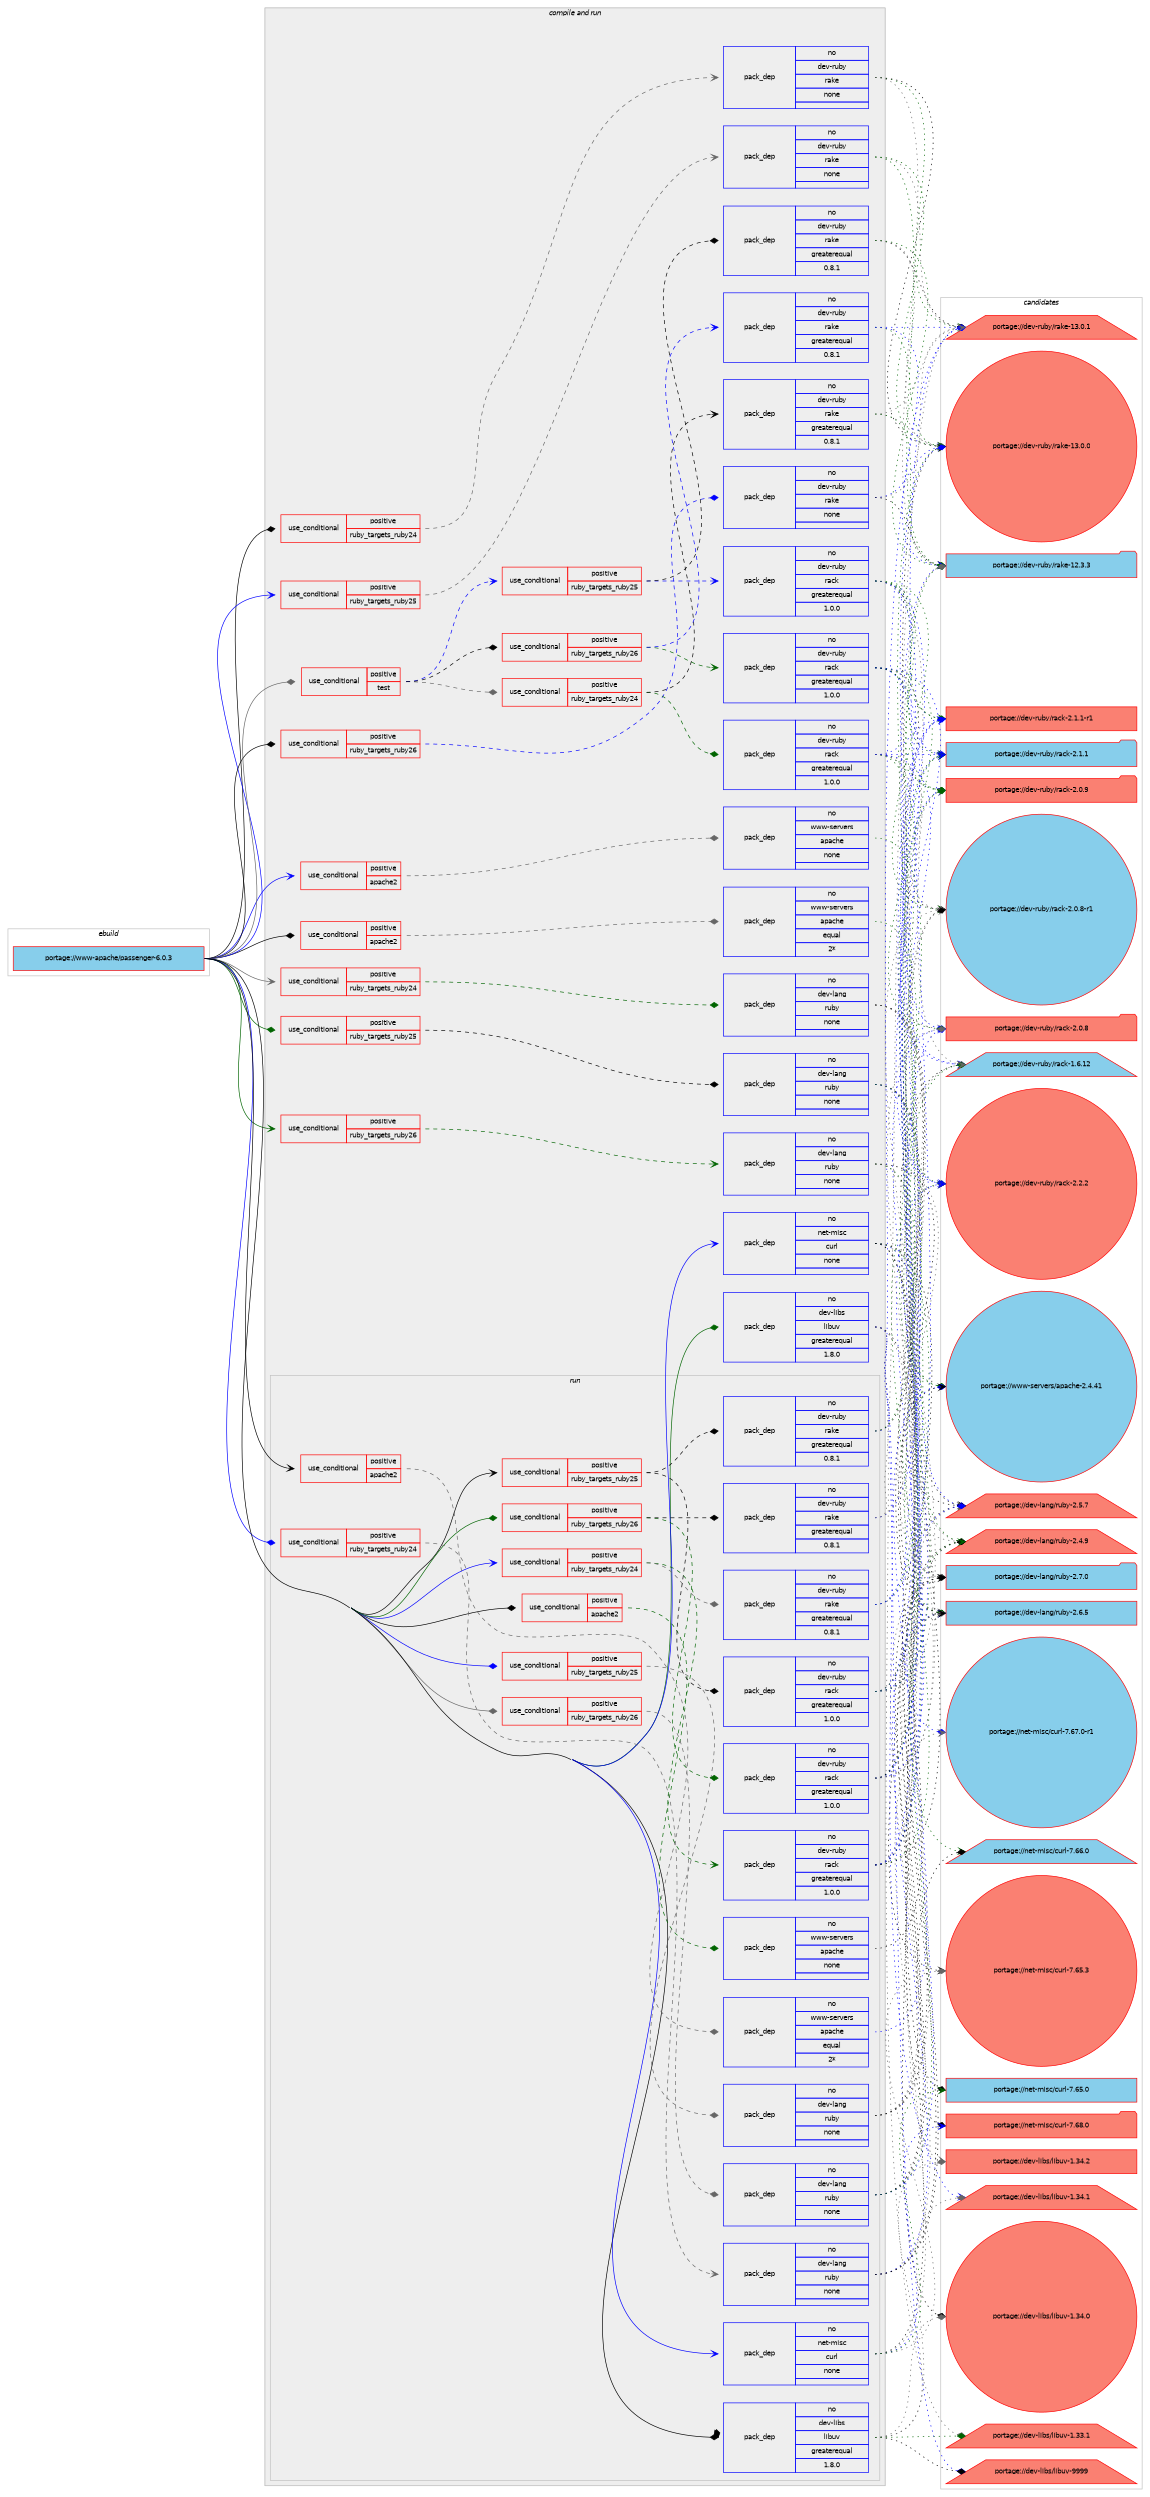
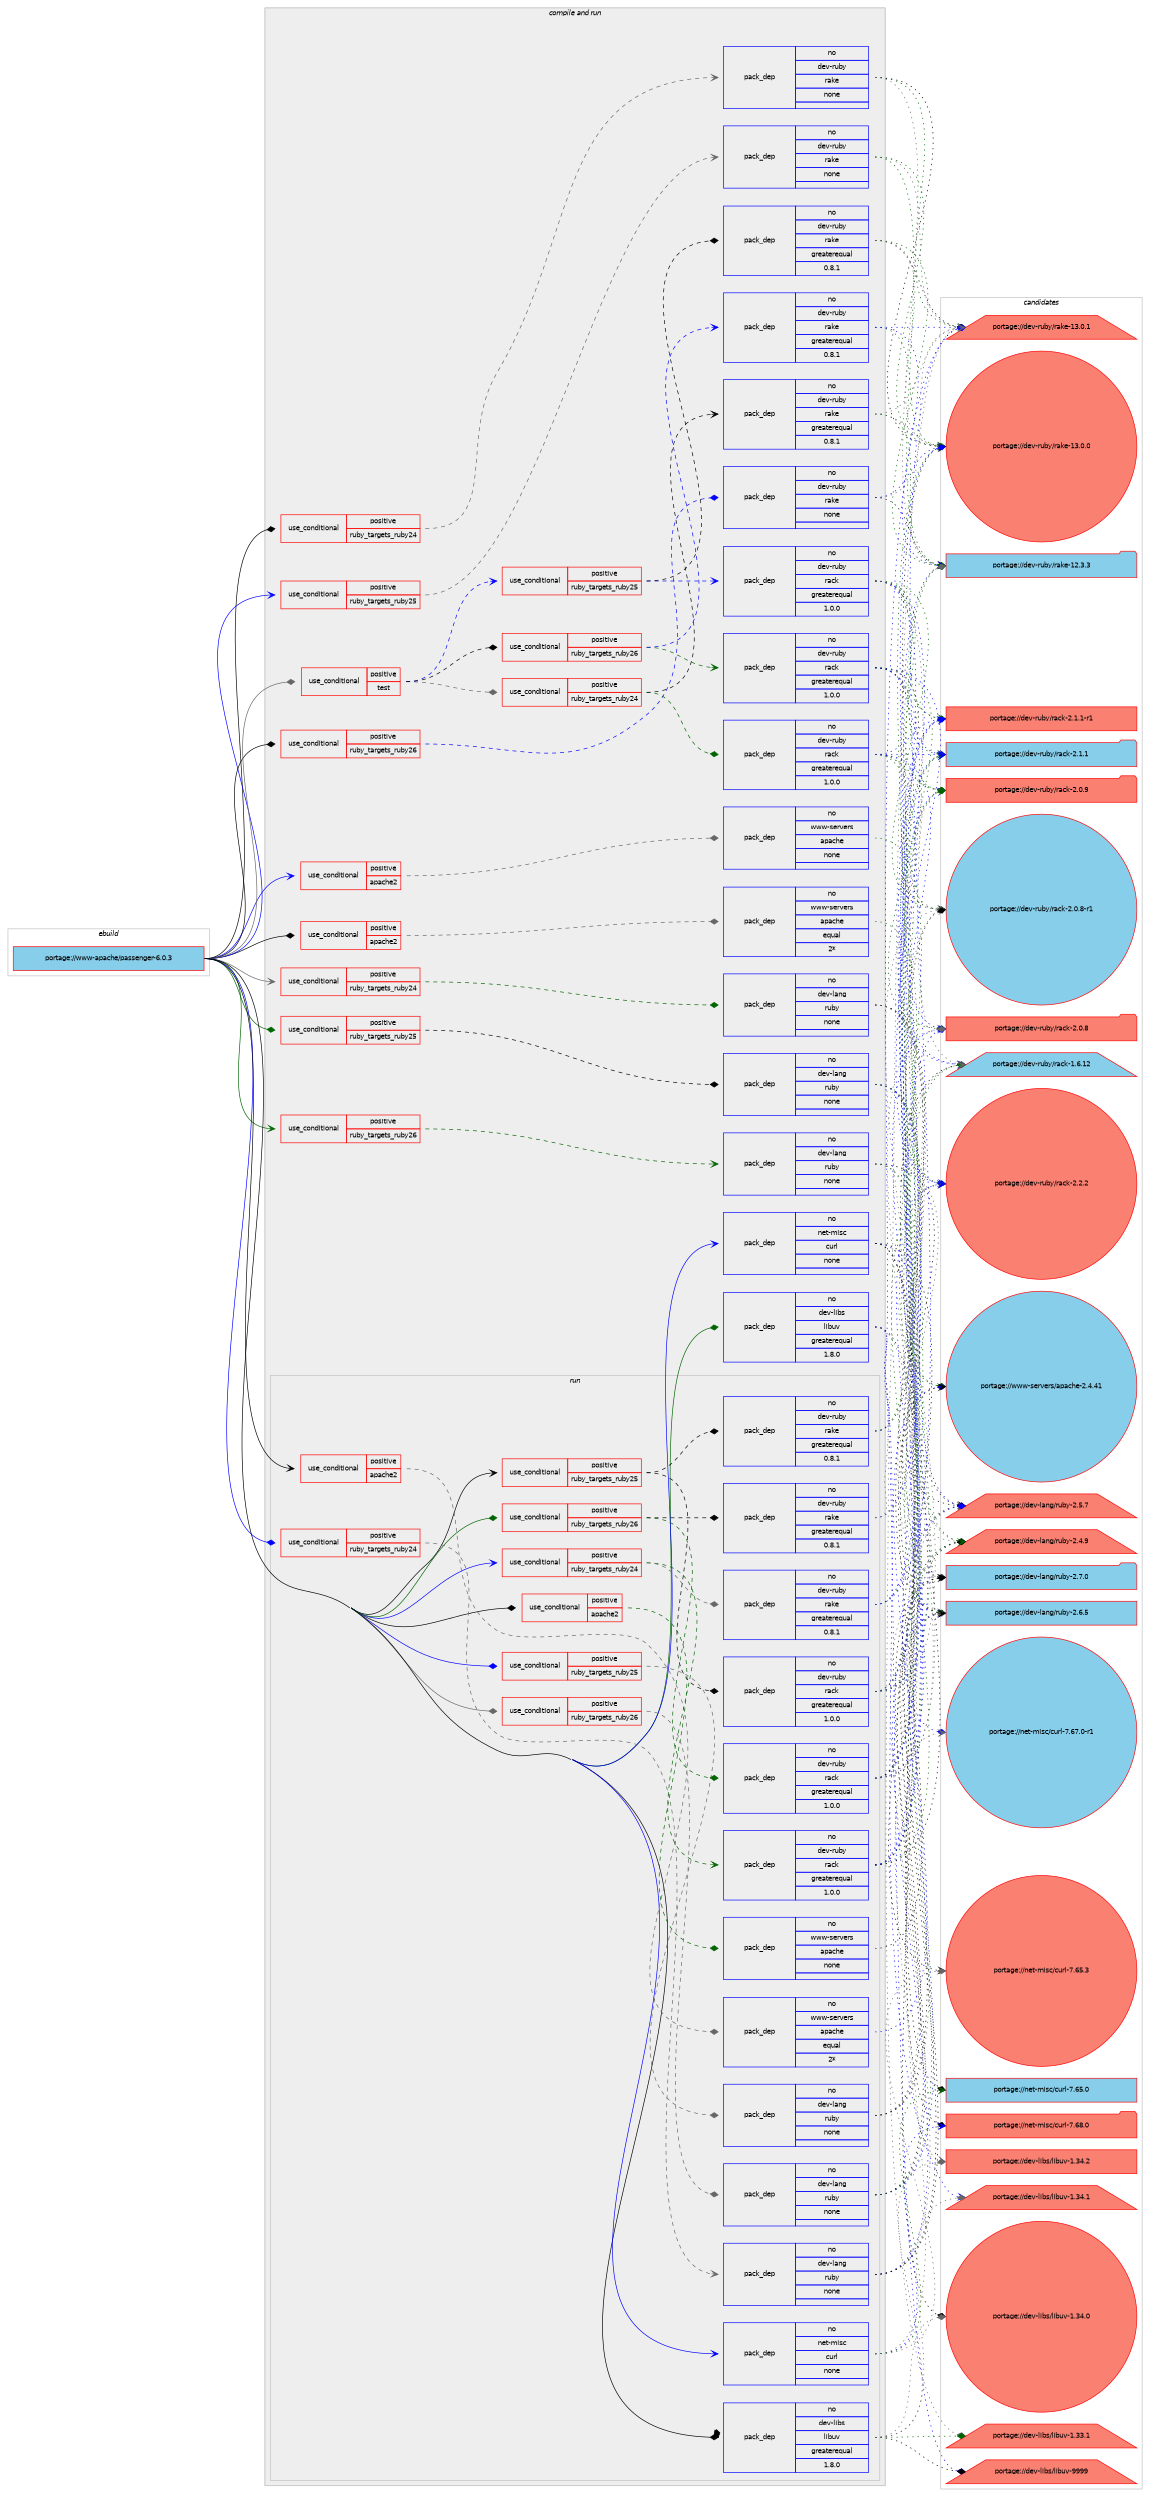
(1041, 1852) -> none
